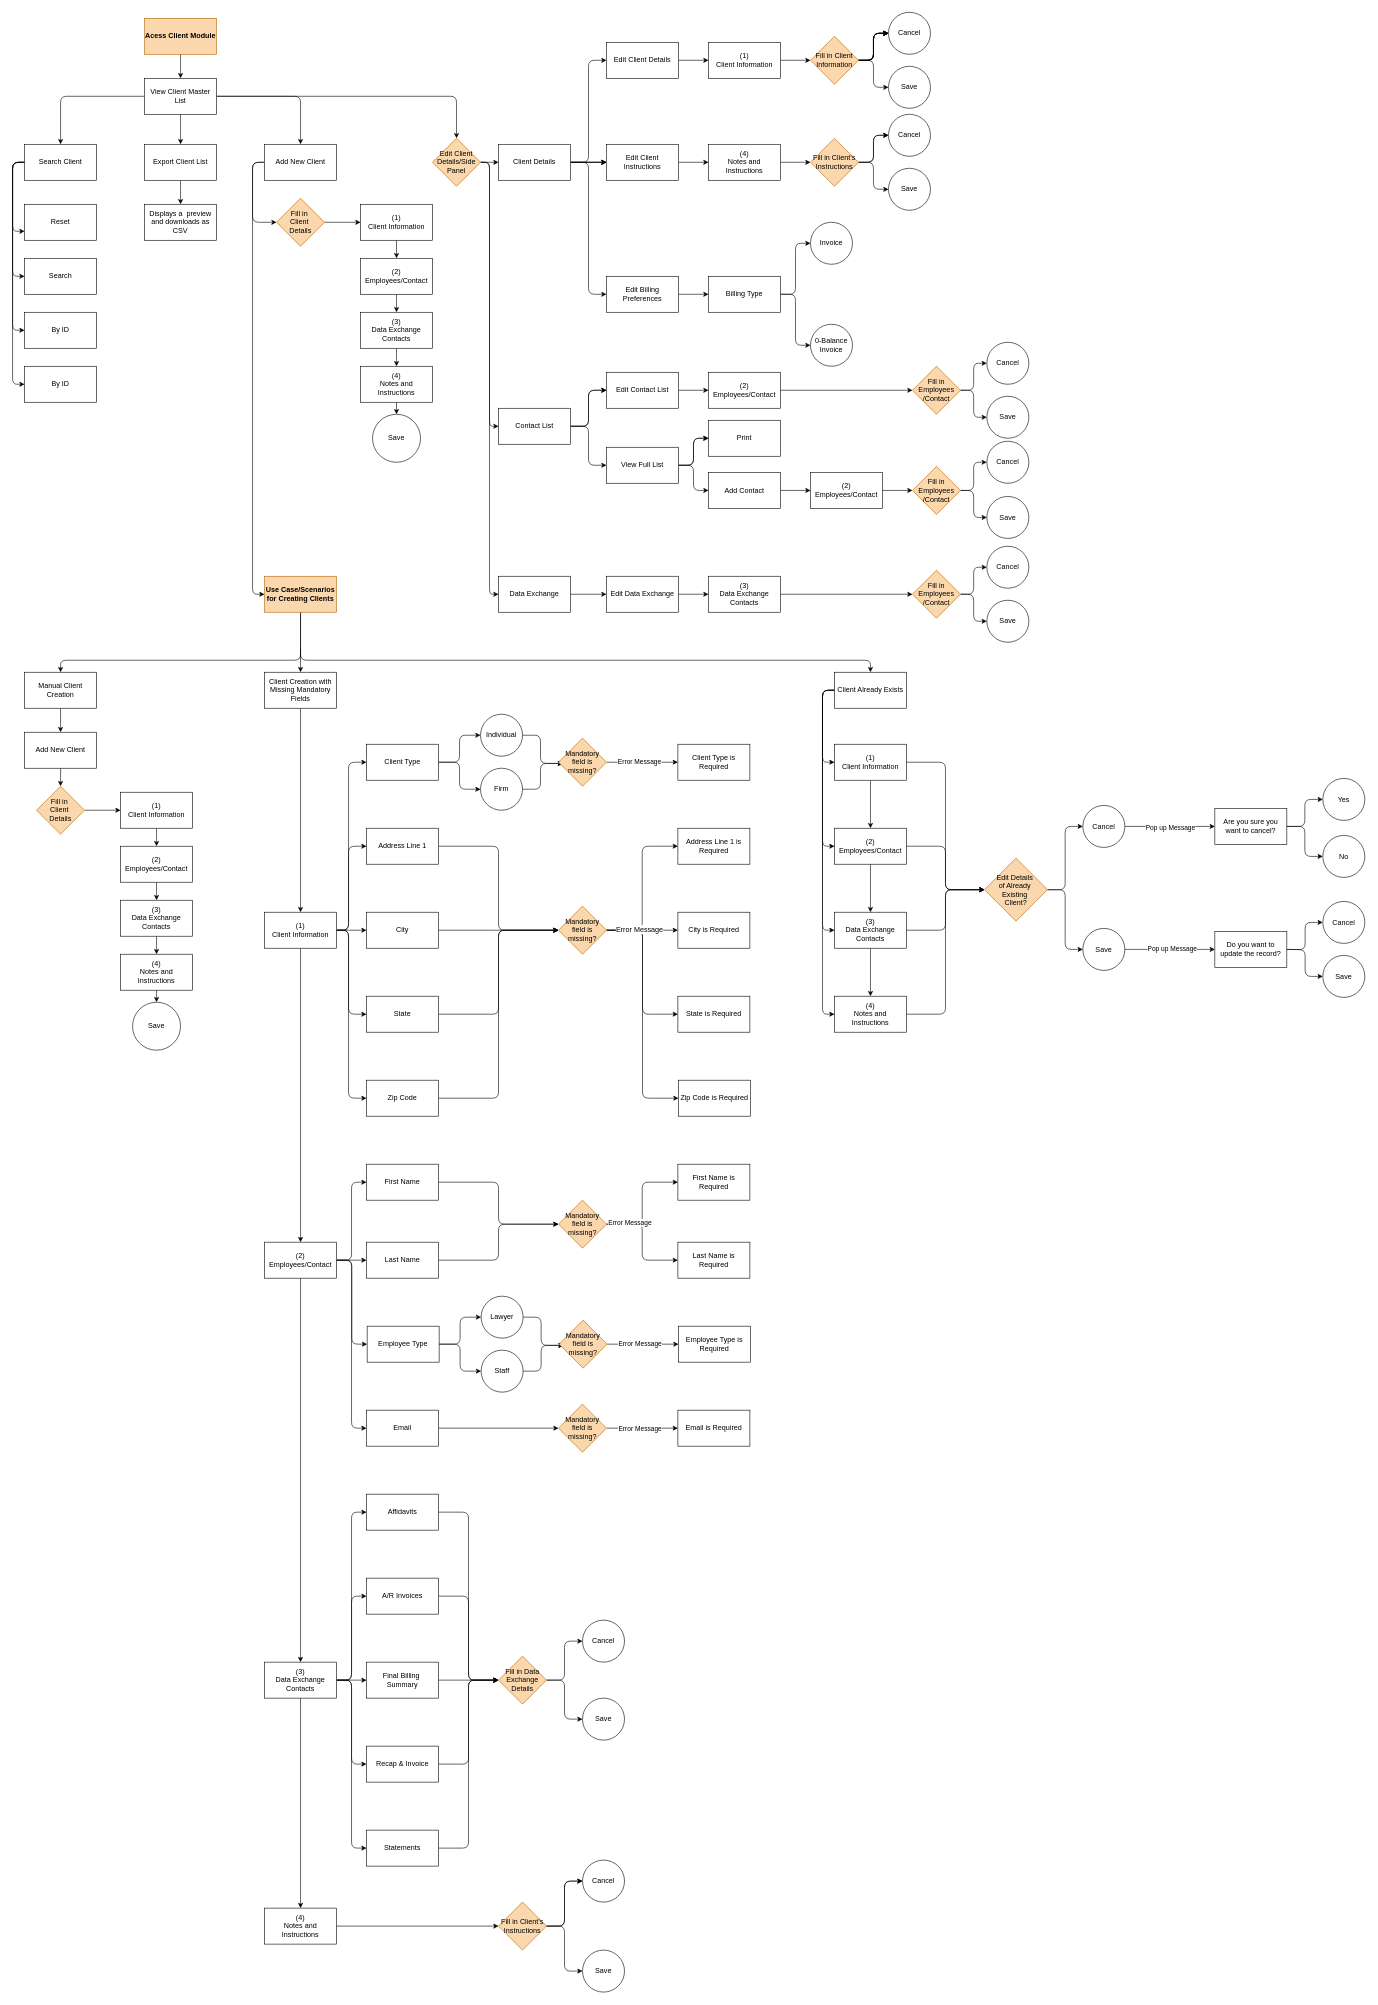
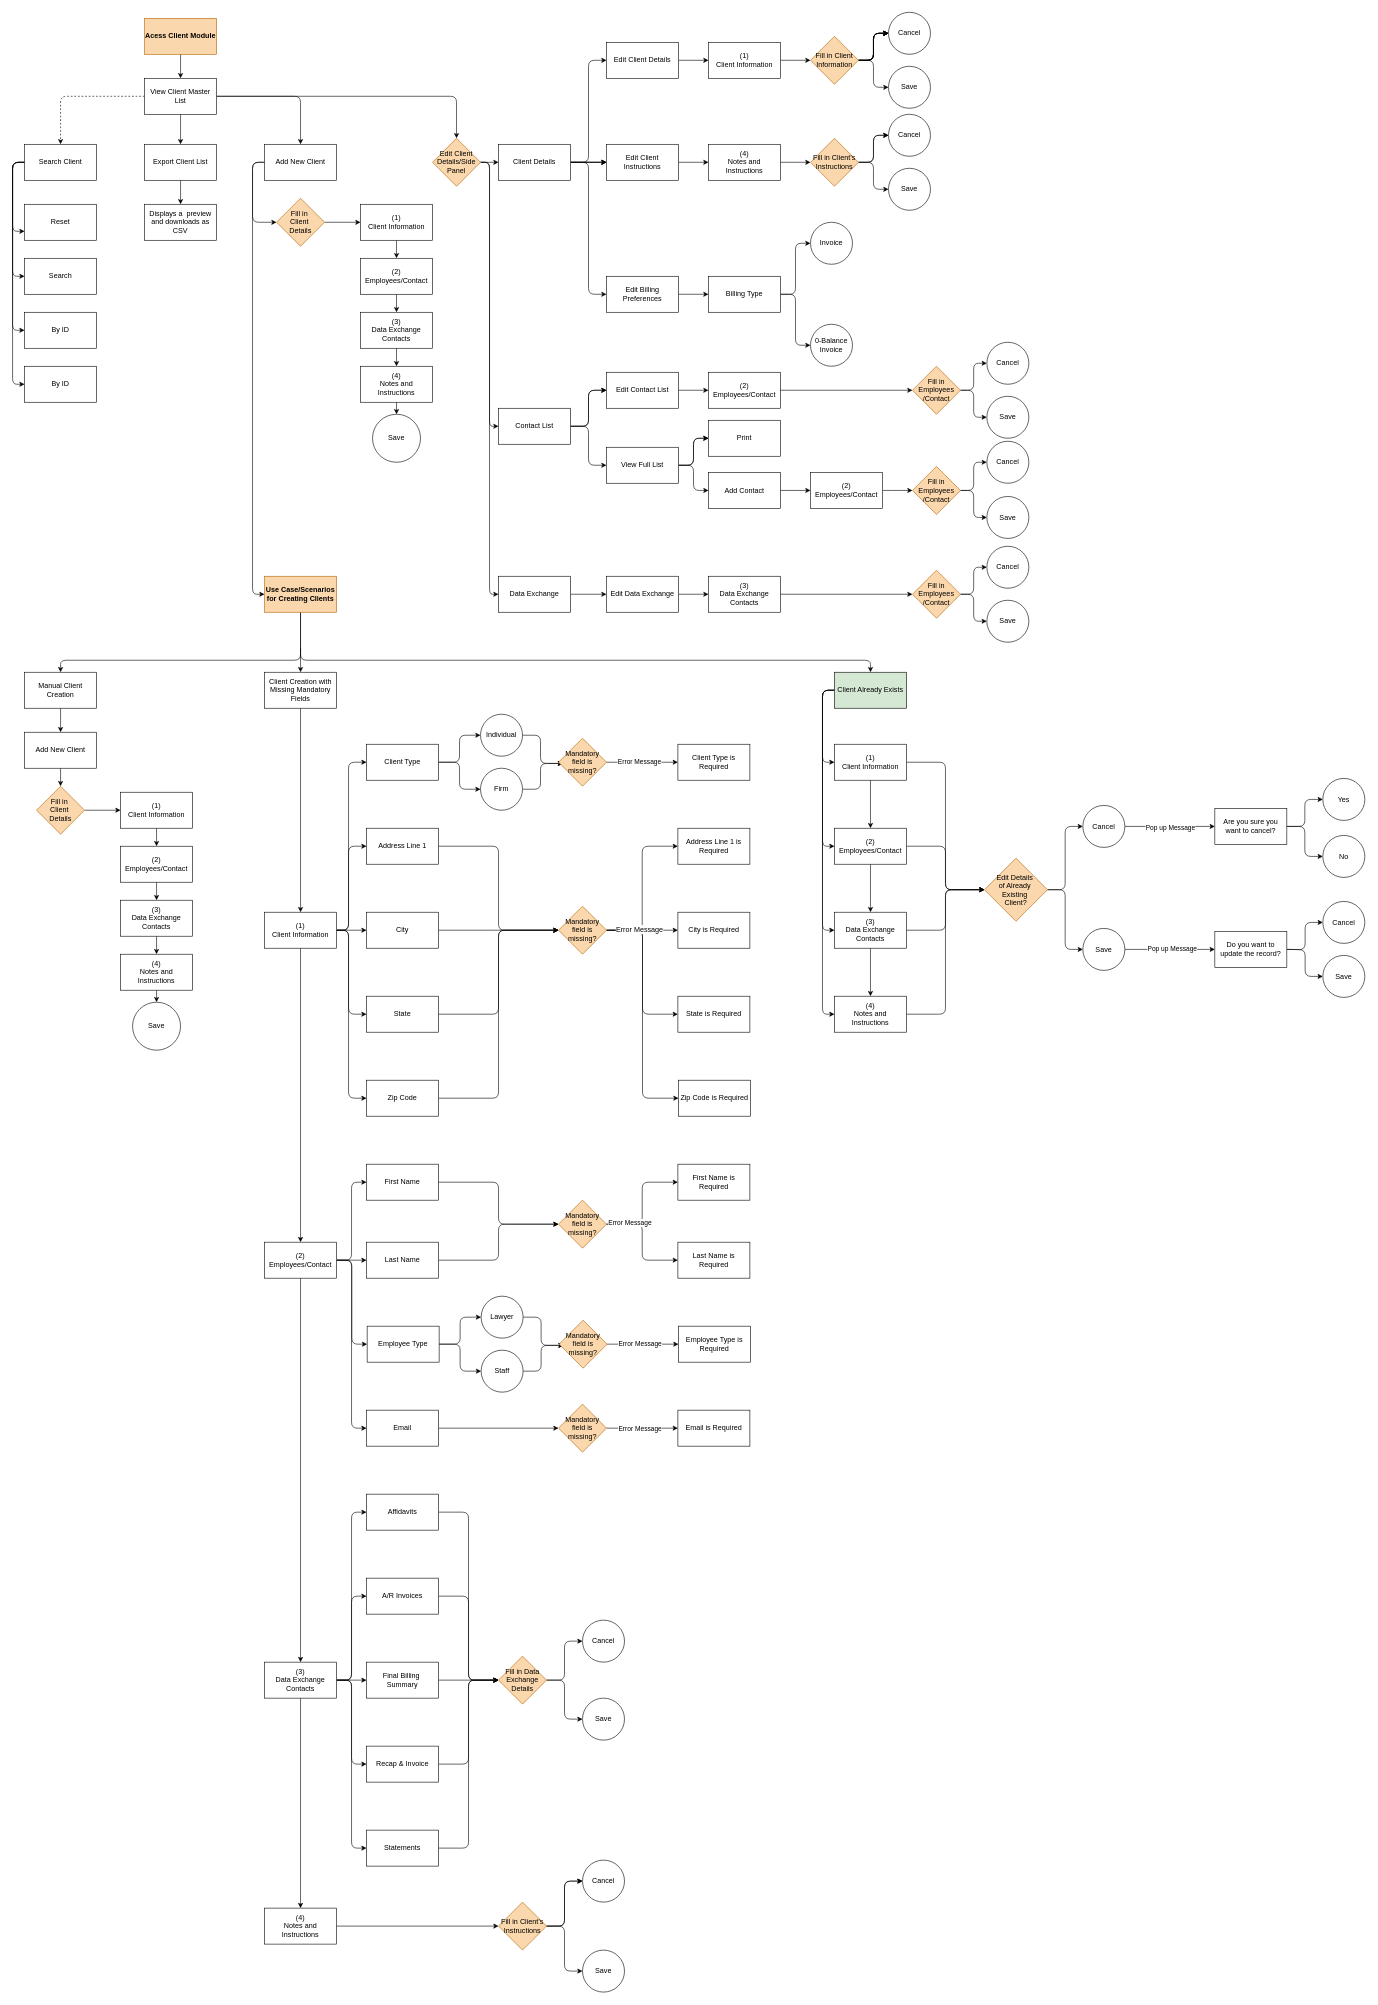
(81, 96) -> (81, 96)
(870, 690) -> (870, 690)
